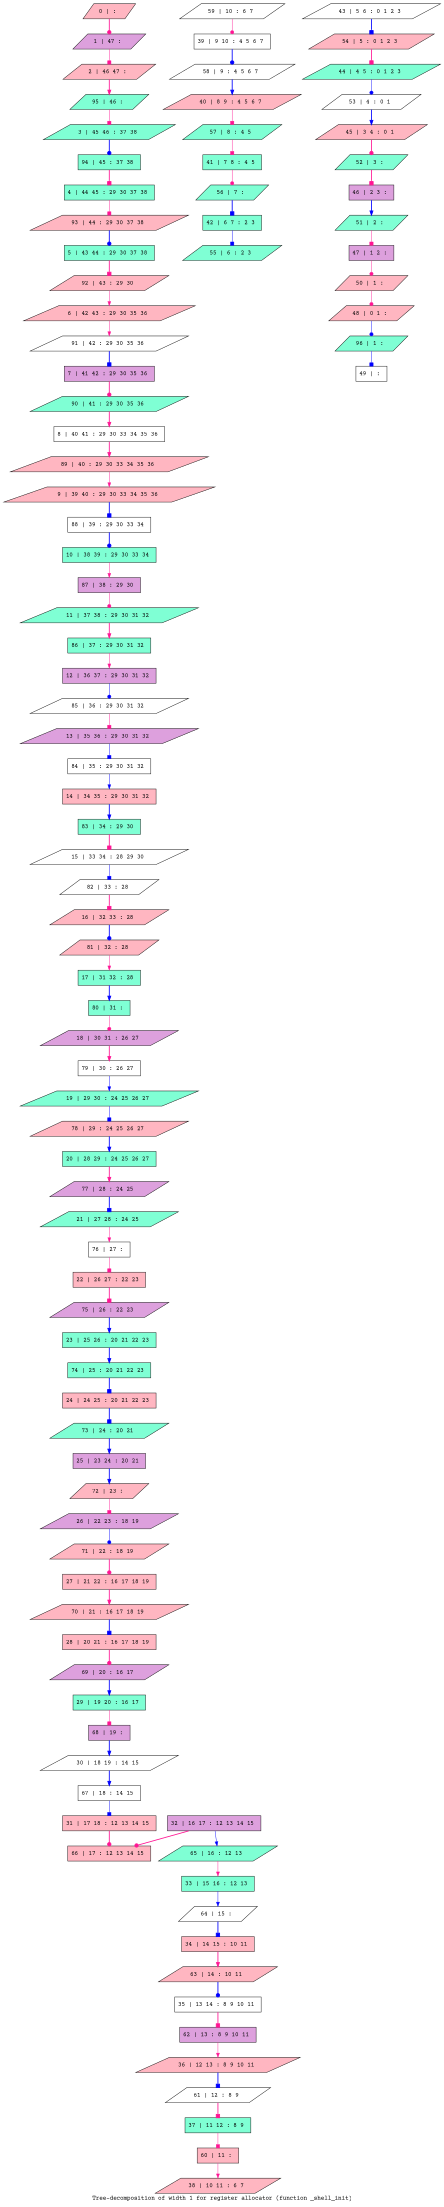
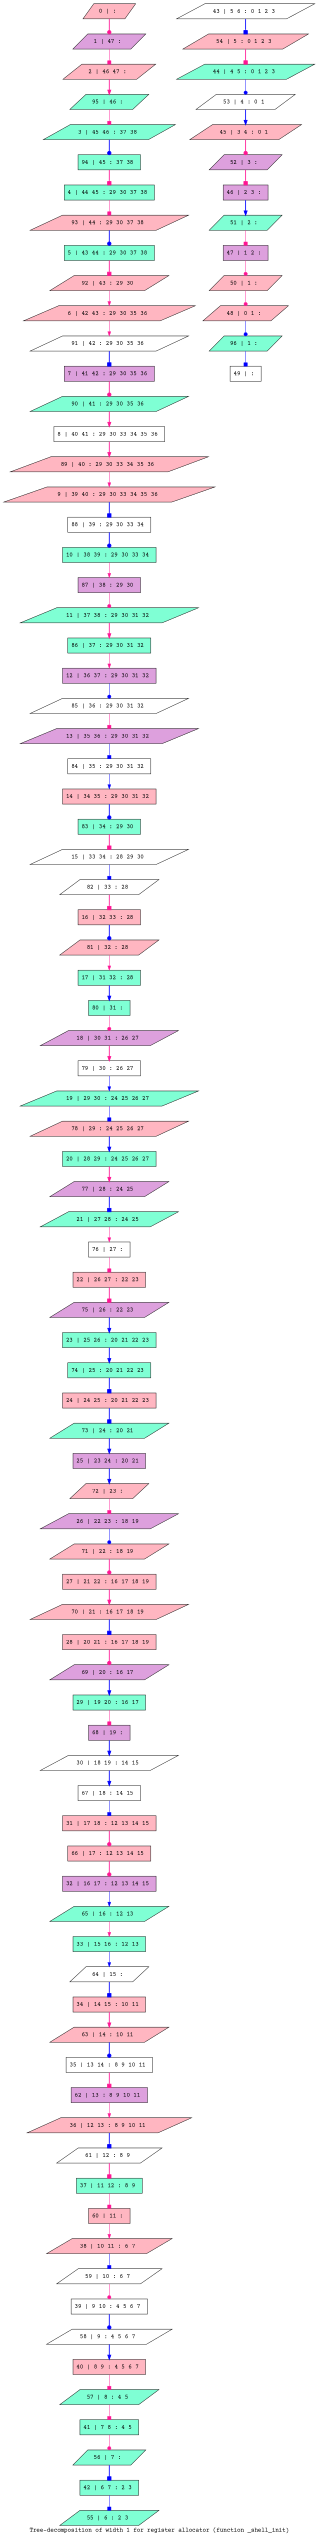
(232, 102) -> (109, 2367)
(371, 162) -> (246, 162)
(109, 810) -> (109, 810)
(109, 917) -> (109, 917)
(163, 1838) -> (109, 1867)
none -> (109, 2259)
